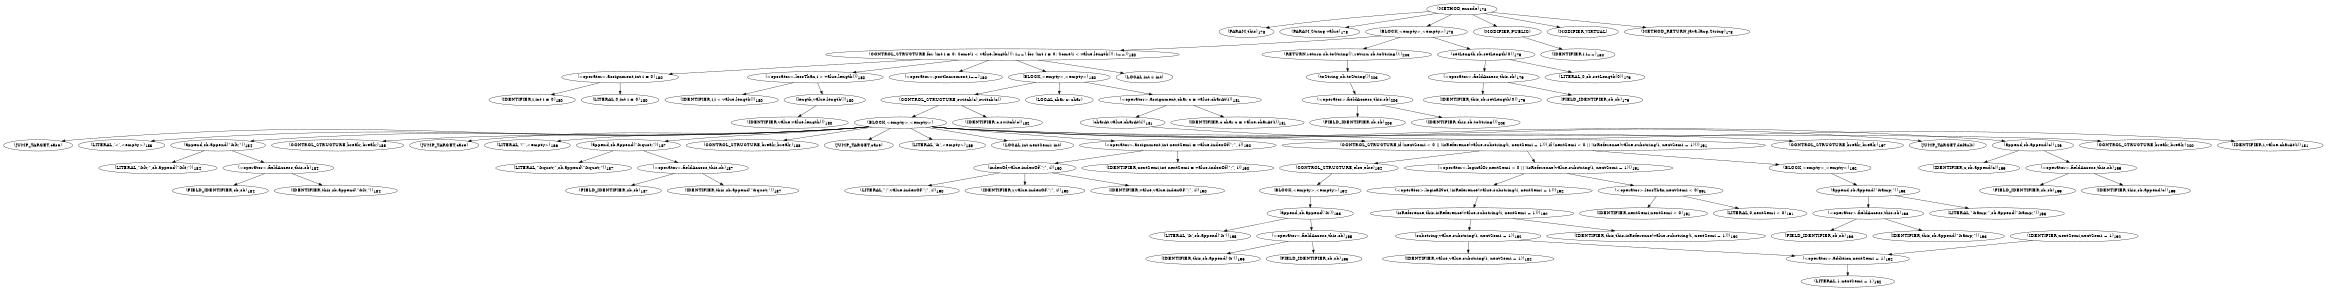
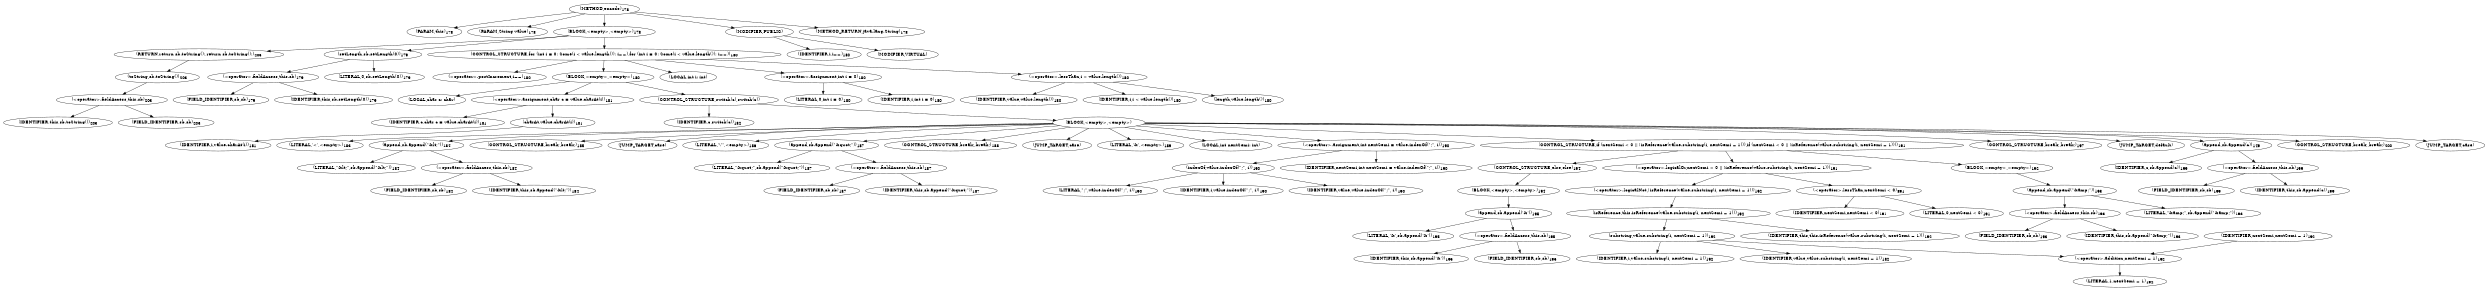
(1521, 20) -> (829, 43)
(809, 110) -> (1050, 88)
none -> (1655, 259)
